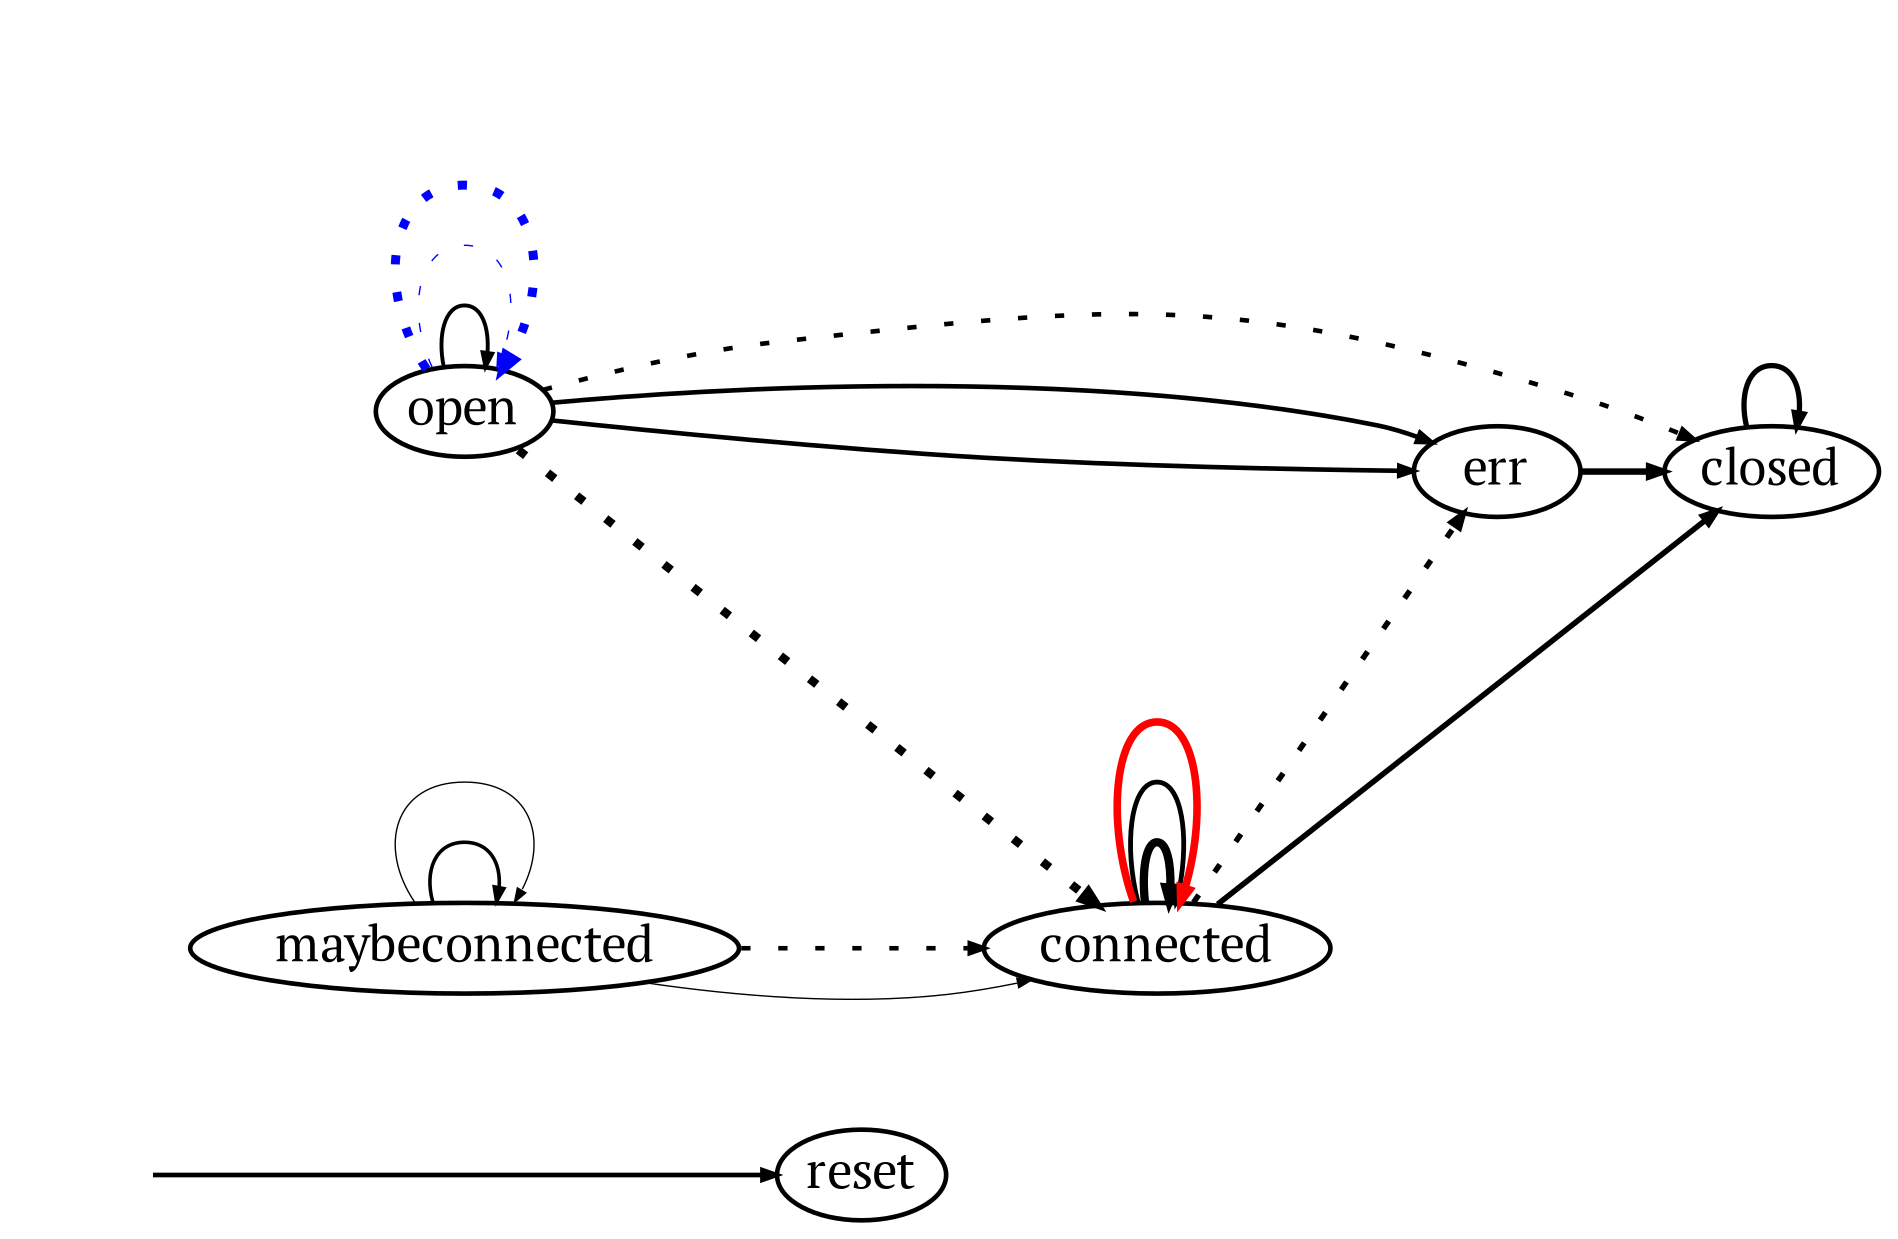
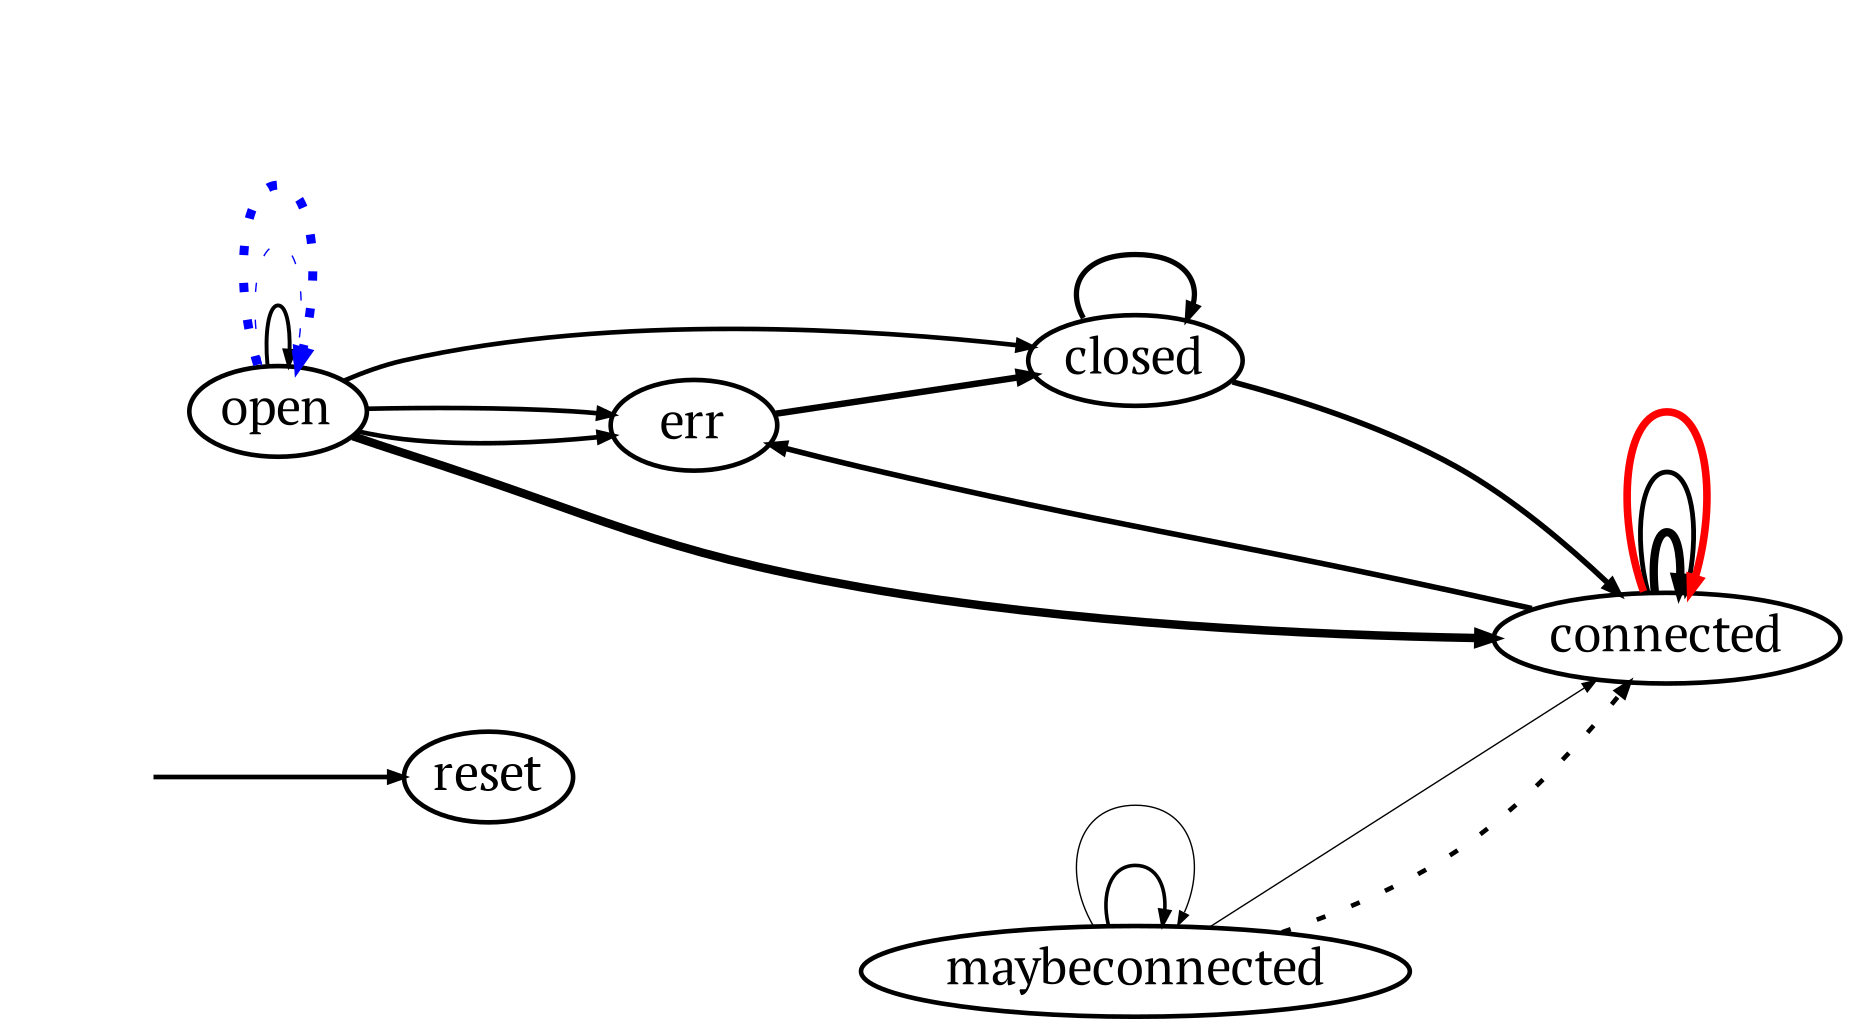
(1117, 315) -> (678, 330)
(802, 673) -> (904, 594)
(1462, 712) -> (1434, 455)
(1324, 714) -> (1158, 531)
